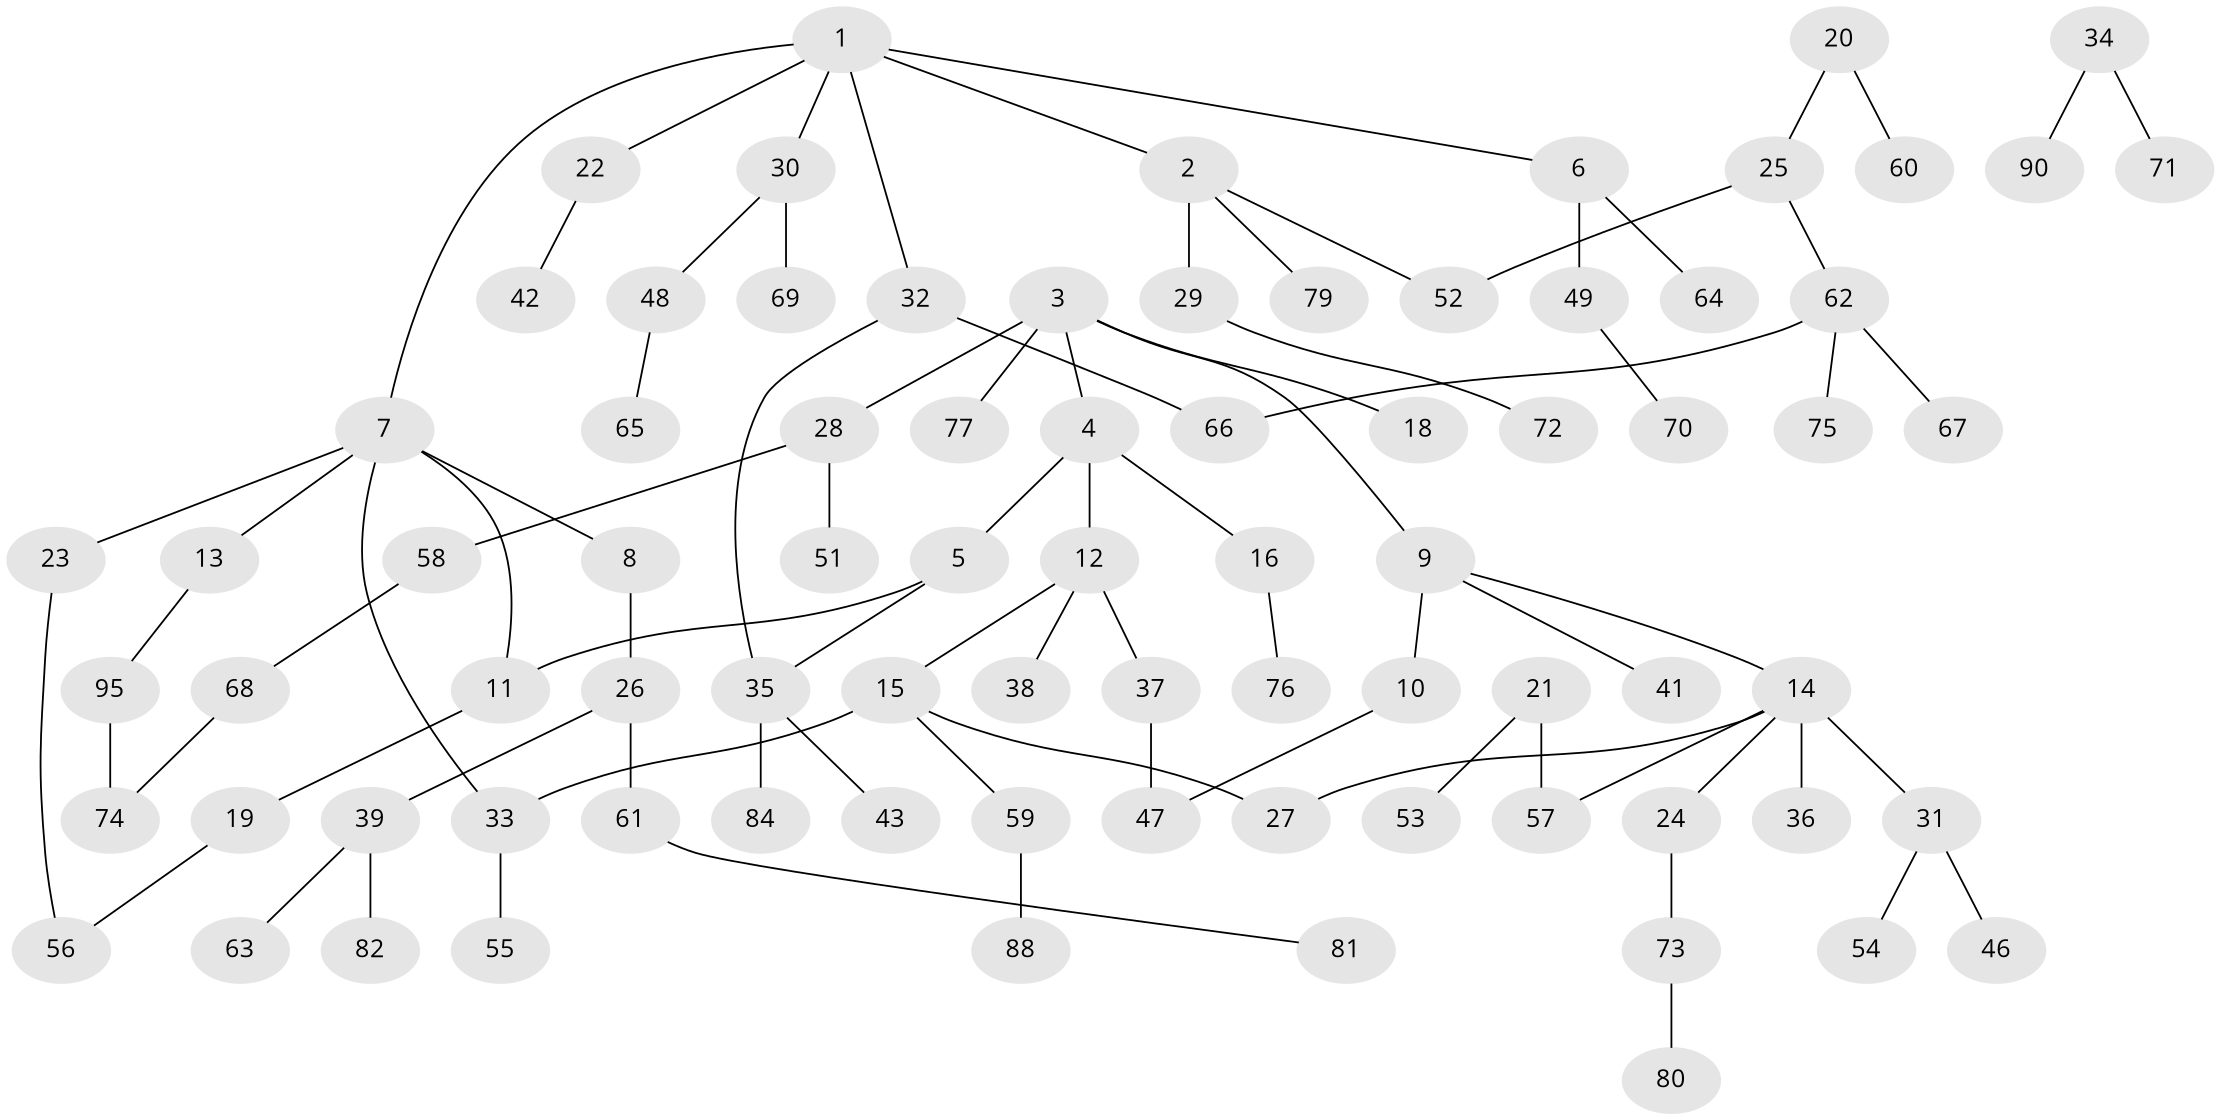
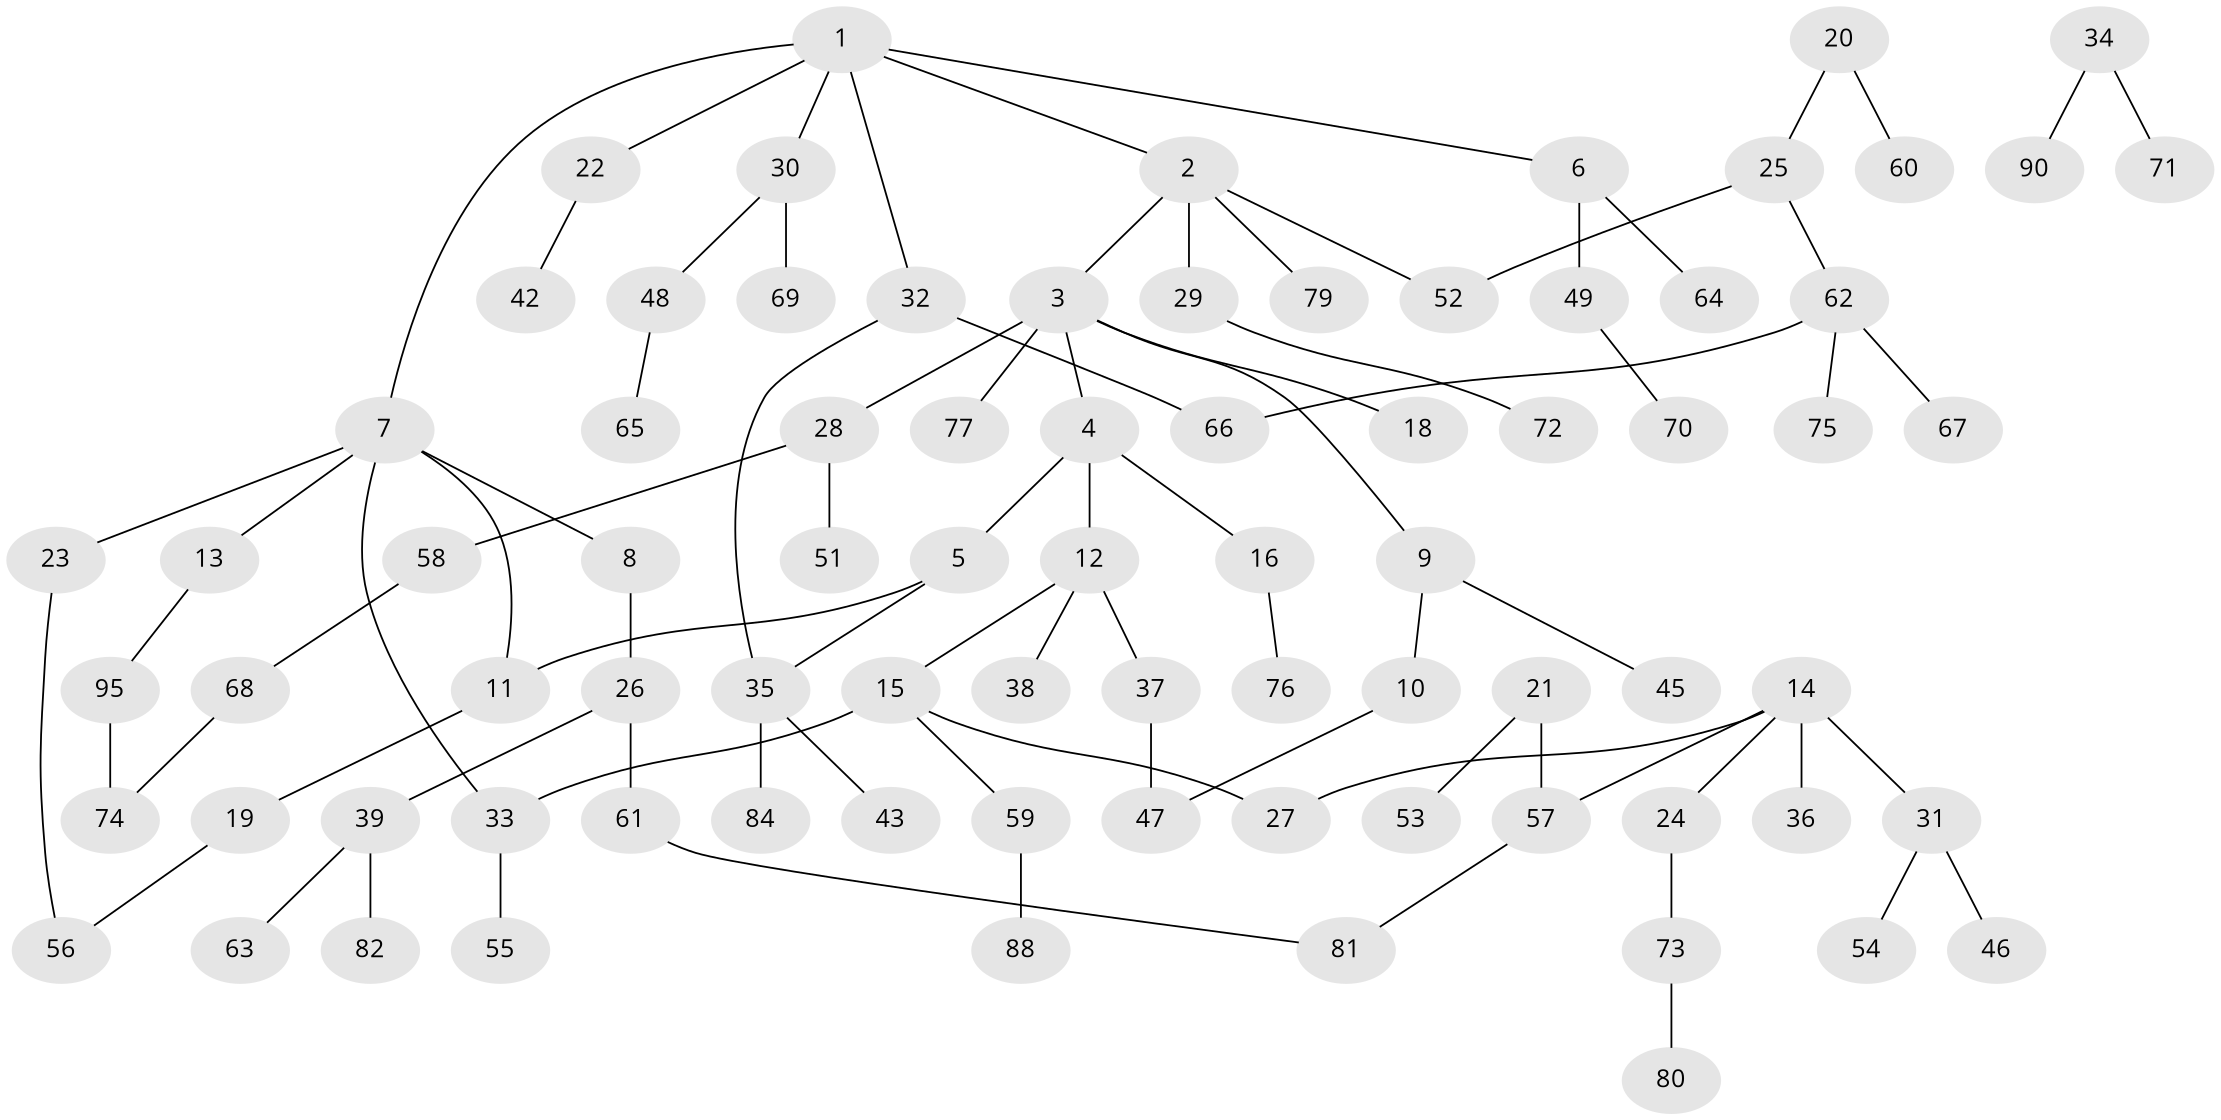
none -> (1124, 235)
(1619, 617) -> none
(1671, 690) -> (1671, 690)
none -> (1444, 886)
